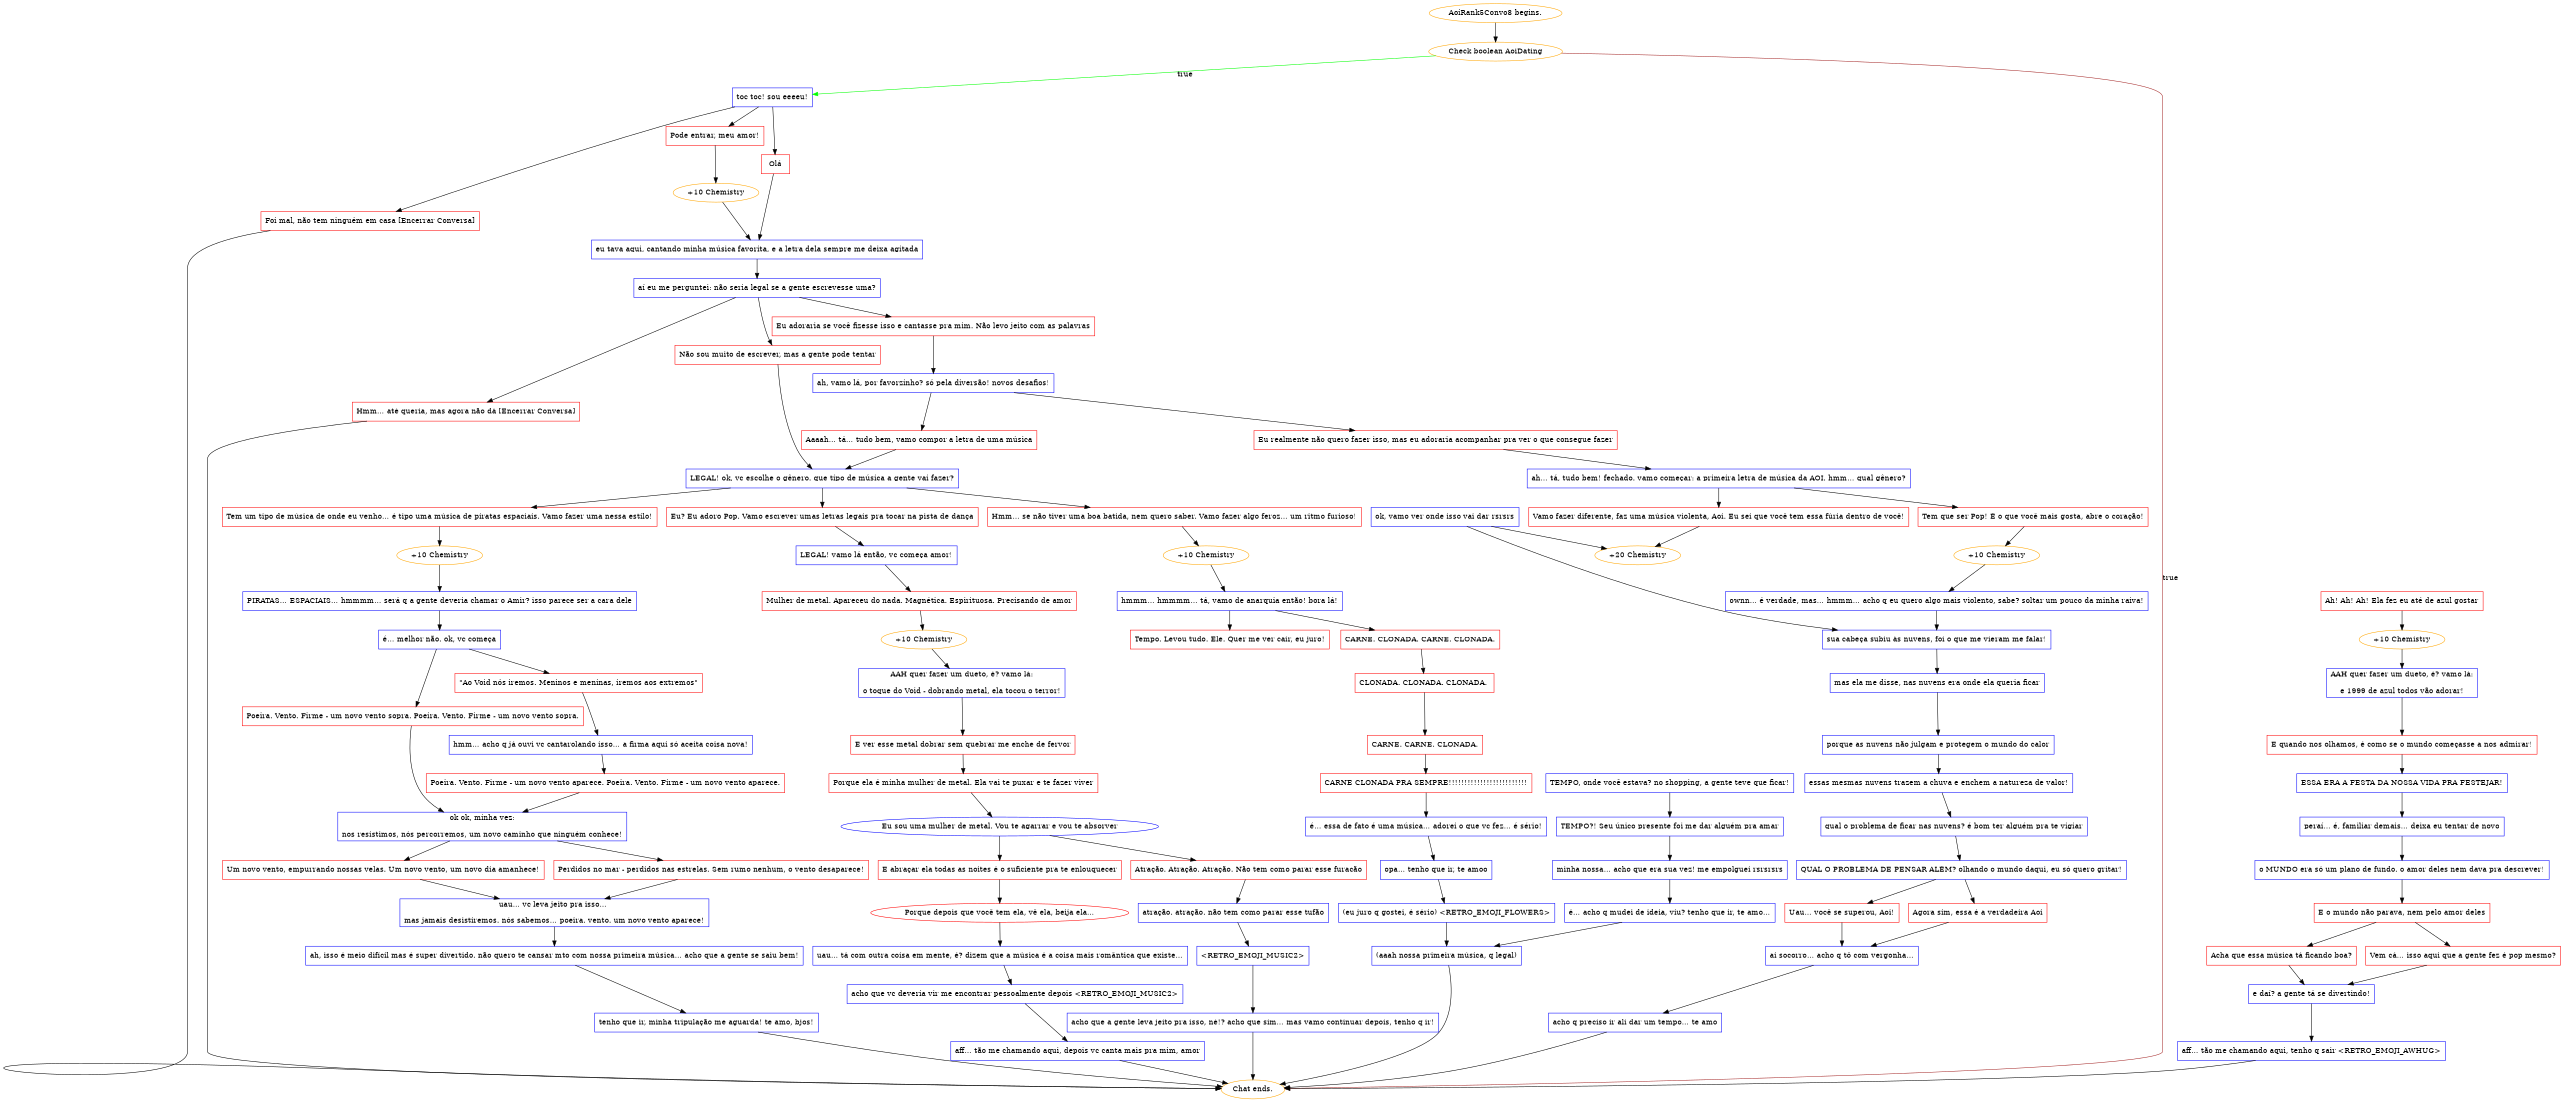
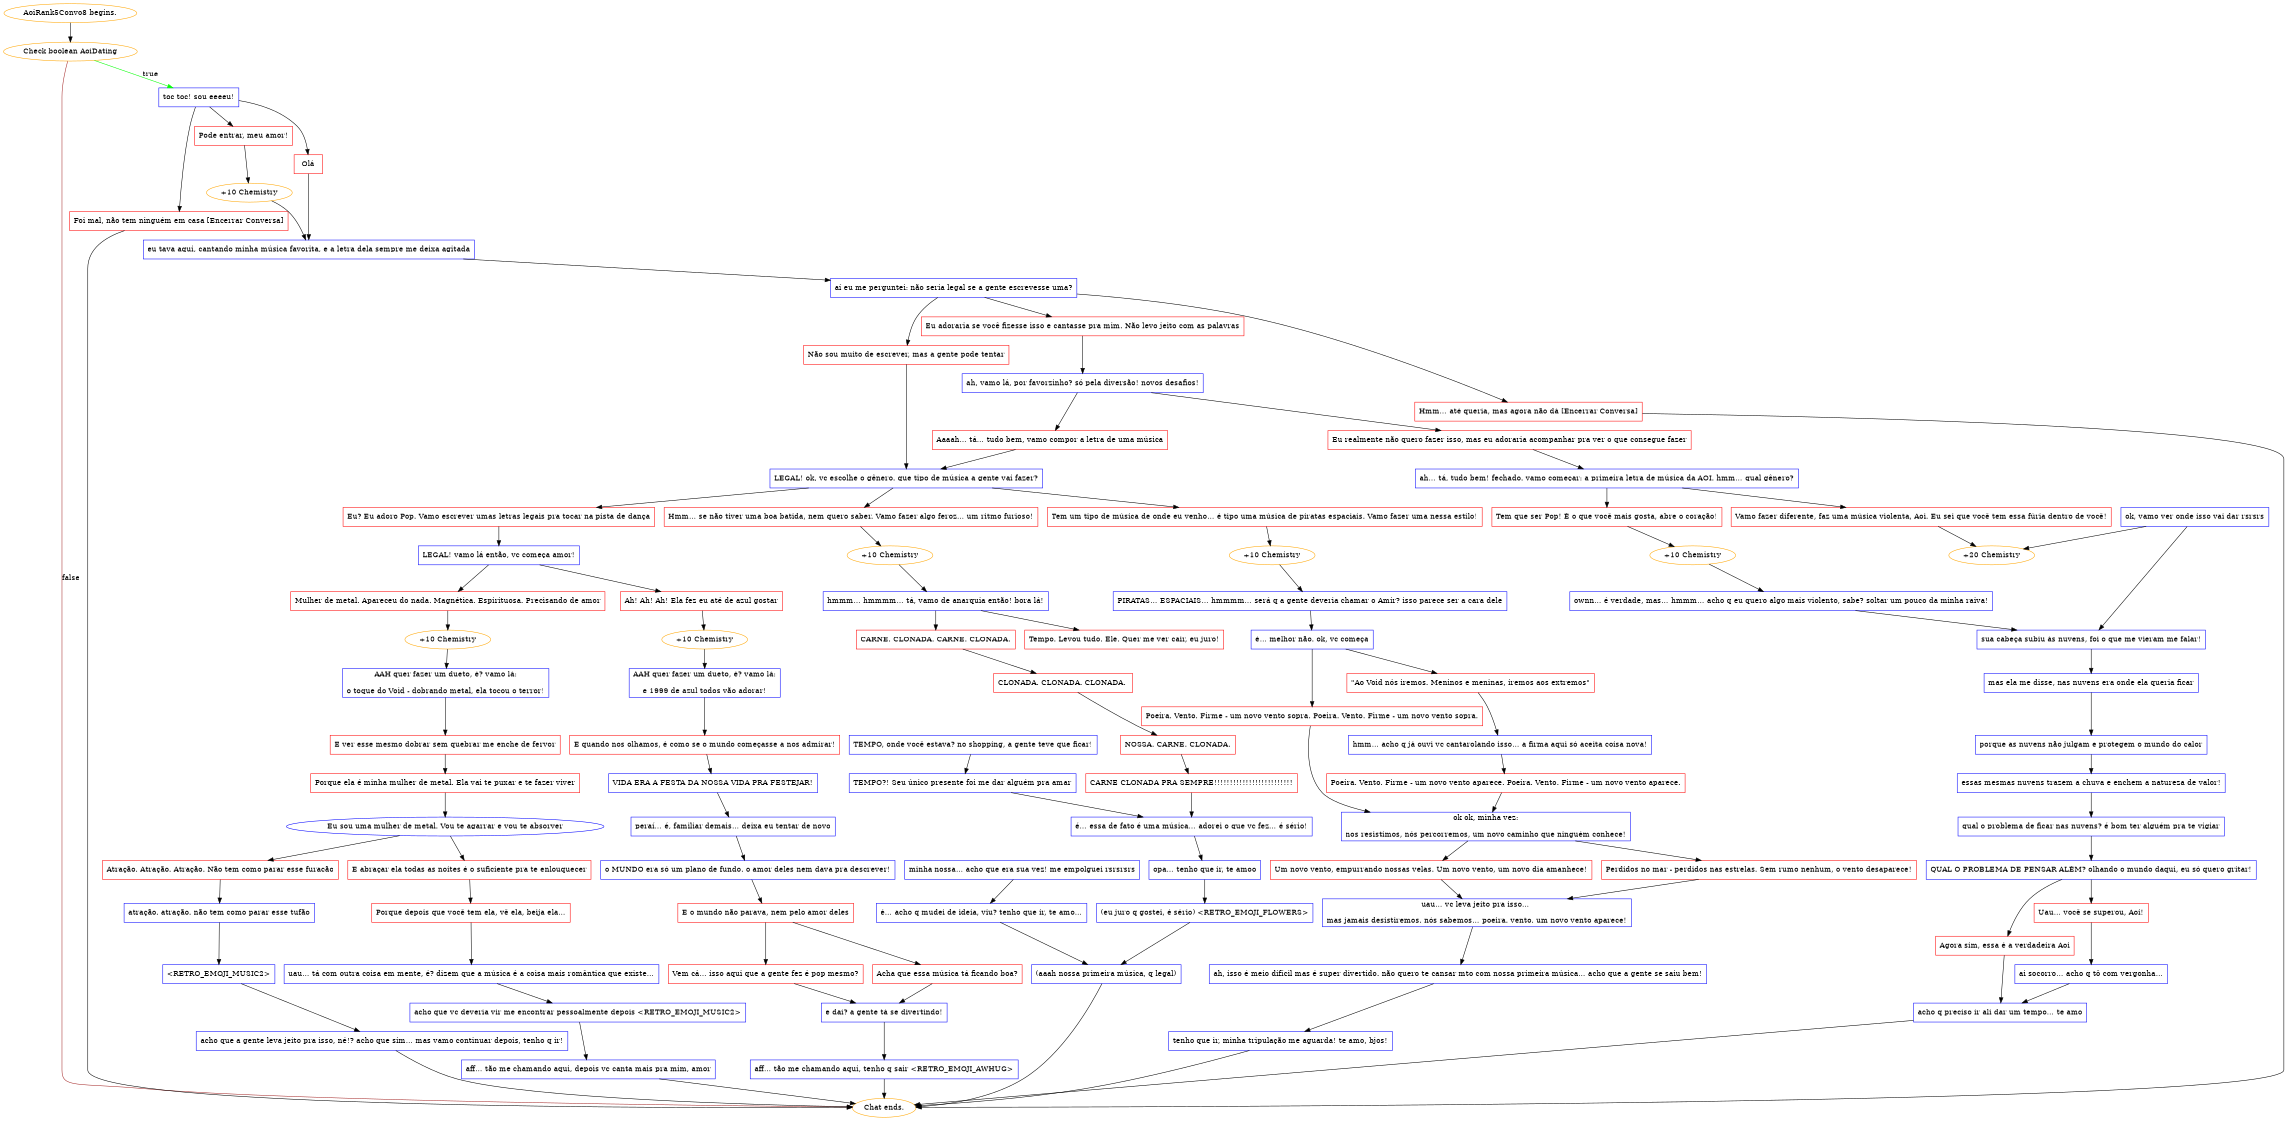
none -> (598, 578)
(2171, 578) -> (71, 578)
(963, 745) -> (445, 745)
(1425, 745) -> (1178, 745)
(2402, 783) -> (713, 783)
(1670, 846) -> (1074, 804)
(1000, 913) -> (471, 913)
(1912, 933) -> (2003, 976)
